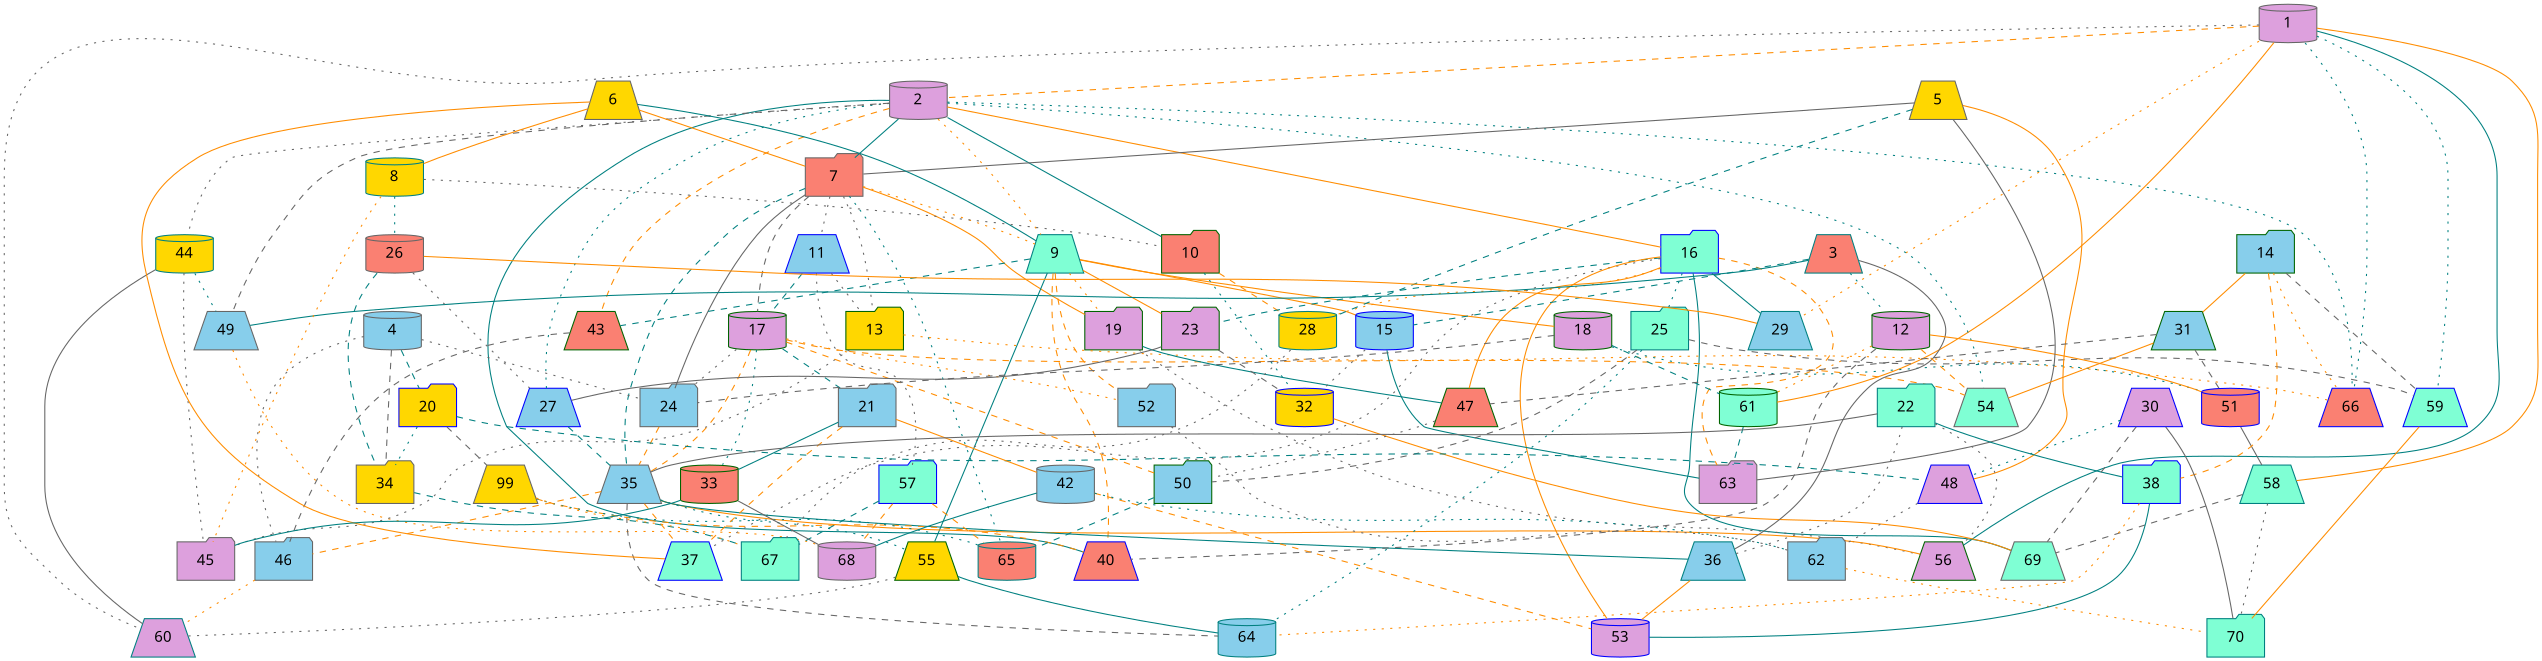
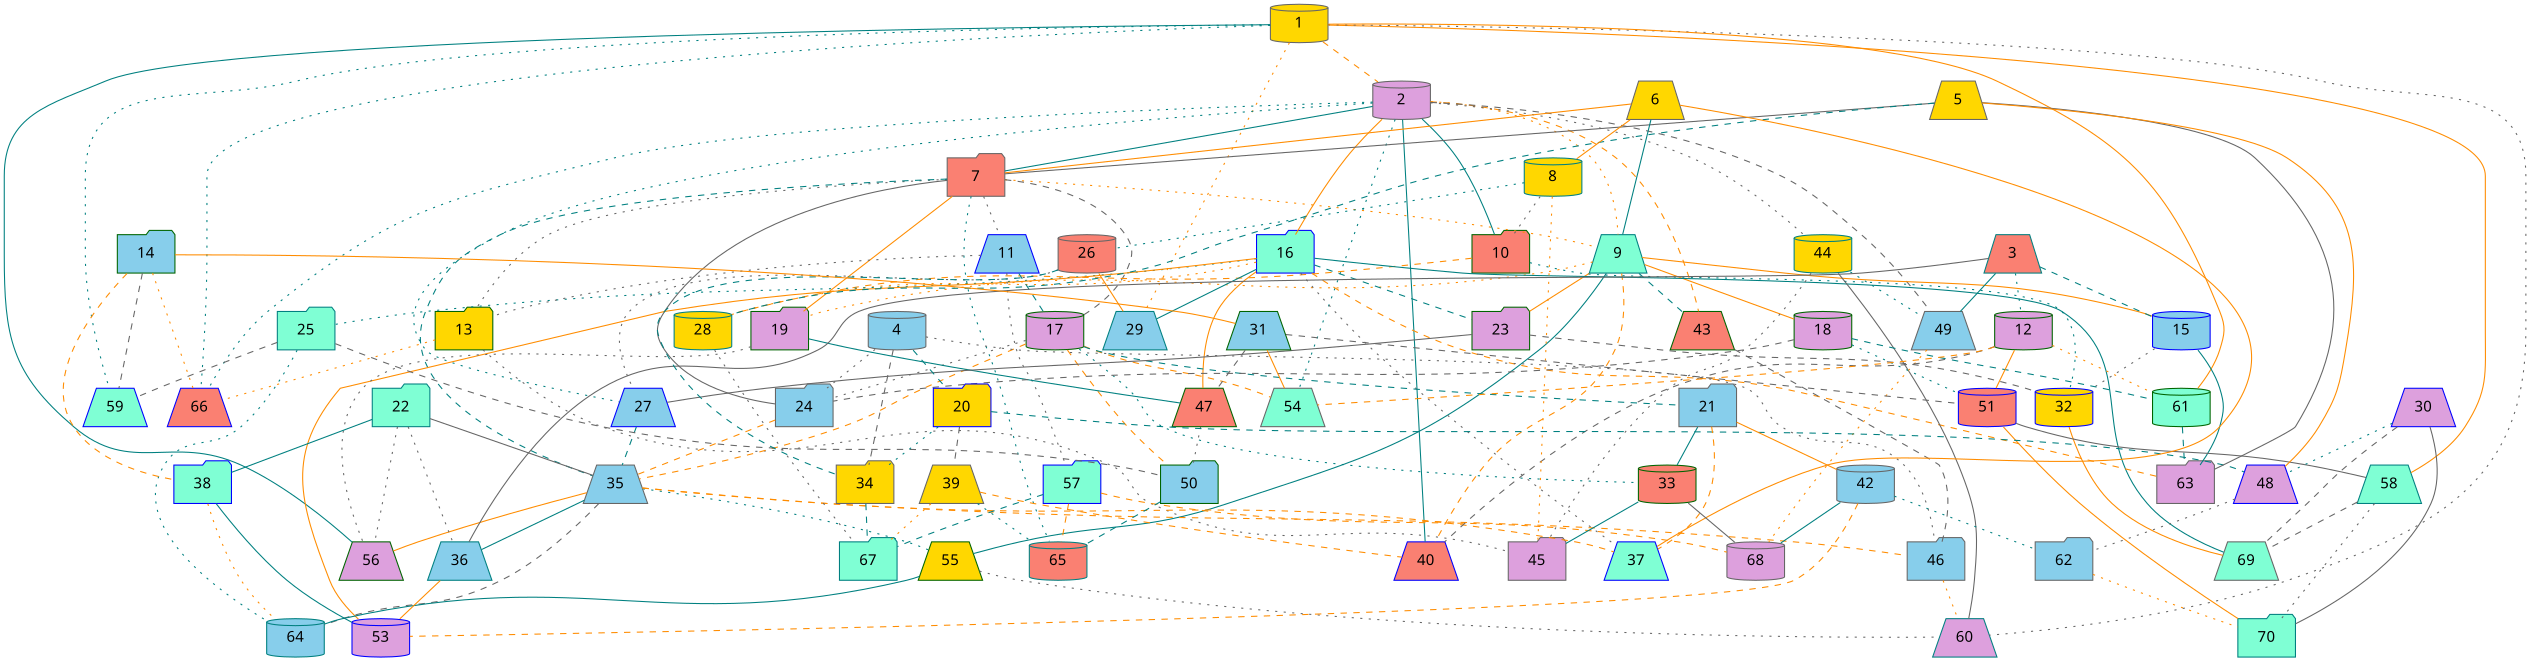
(2288, 23) -> (1299, 23)
(1147, 407) -> none
(506, 484) -> (951, 484)
(2336, 523) -> (2114, 531)
